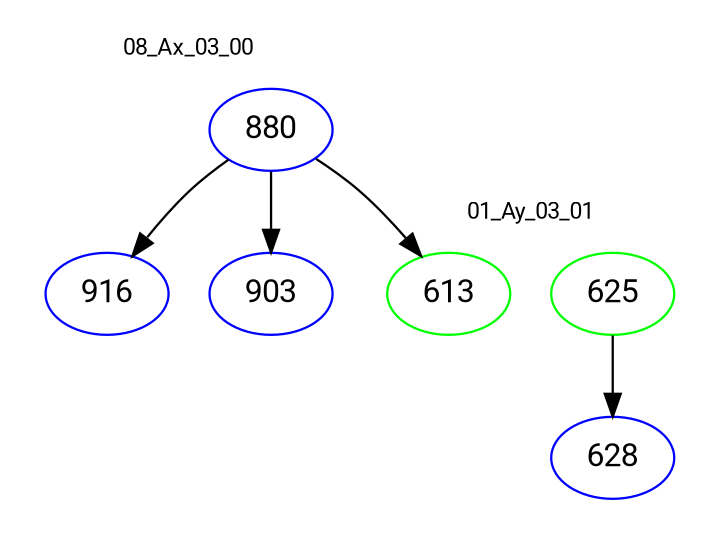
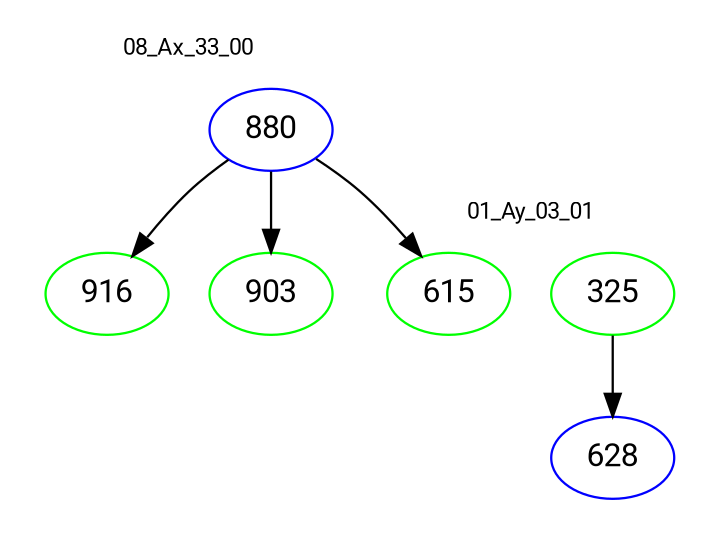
(189, 49) -> (189, 49)
(107, 294) -> (107, 294)
(271, 294) -> (271, 294)
(449, 294) -> (449, 294)
(613, 294) -> (613, 294)
